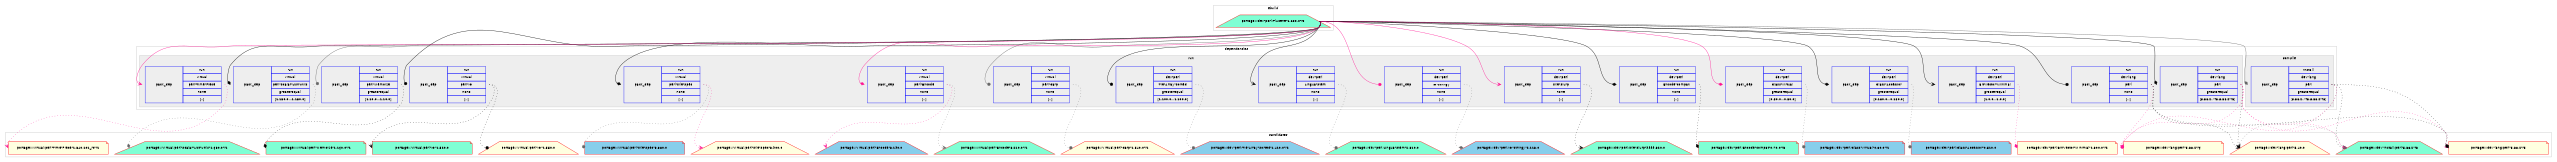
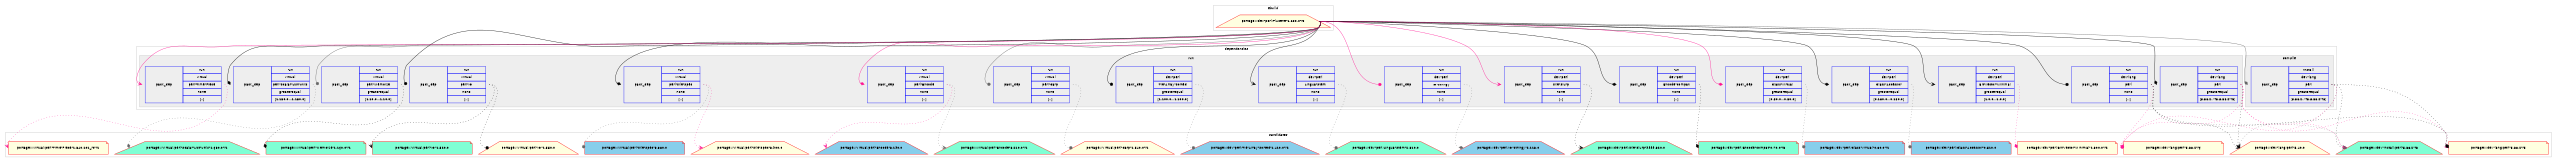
(1273, 21) -> (1273, 21)
